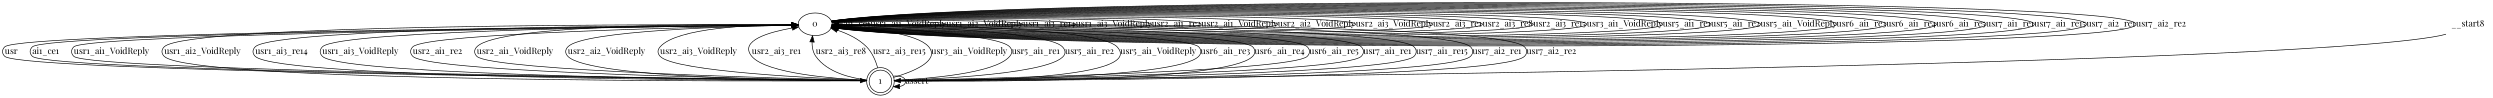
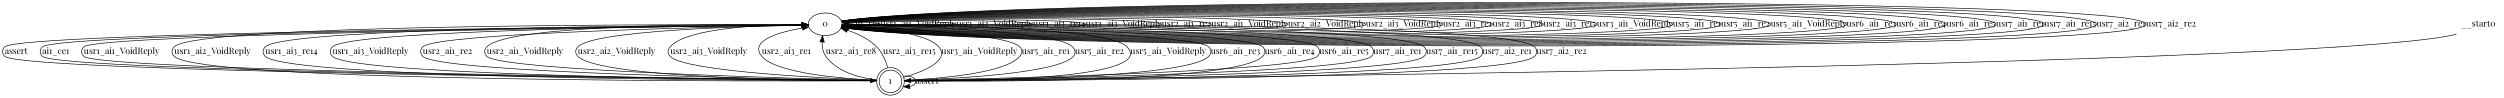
(2468, 24) -> (2479, 24)
(11, 52) -> (16, 52)
